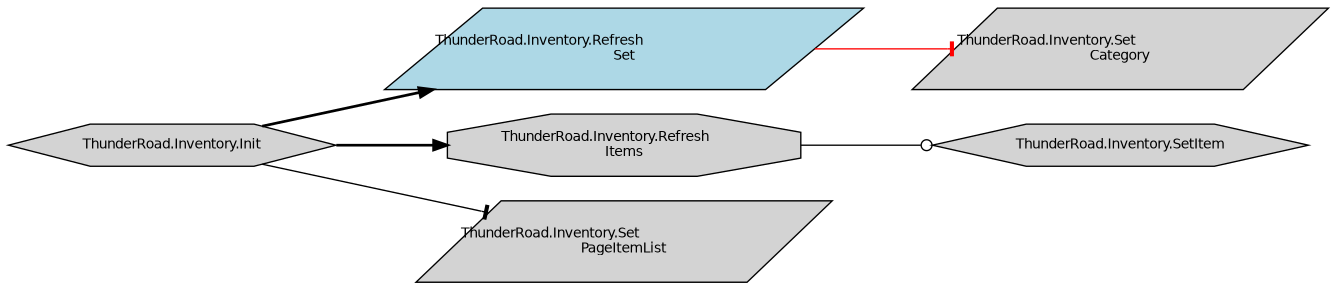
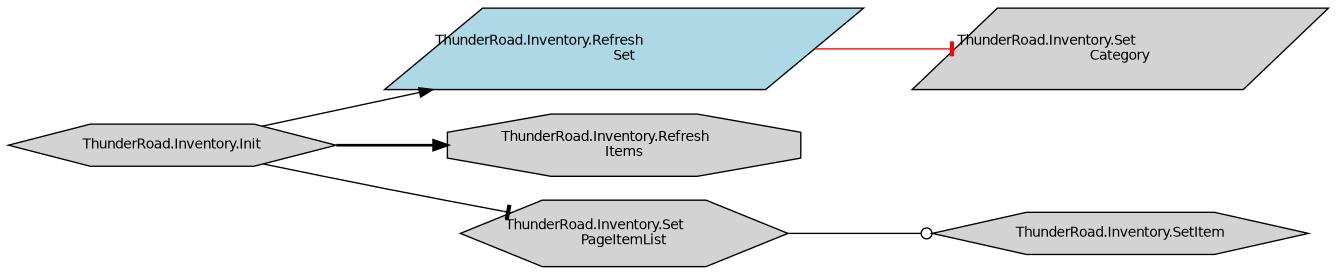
(341, 109) -> (341, 109)
(861, 145) -> (854, 233)
(624, 242) -> (624, 233)
